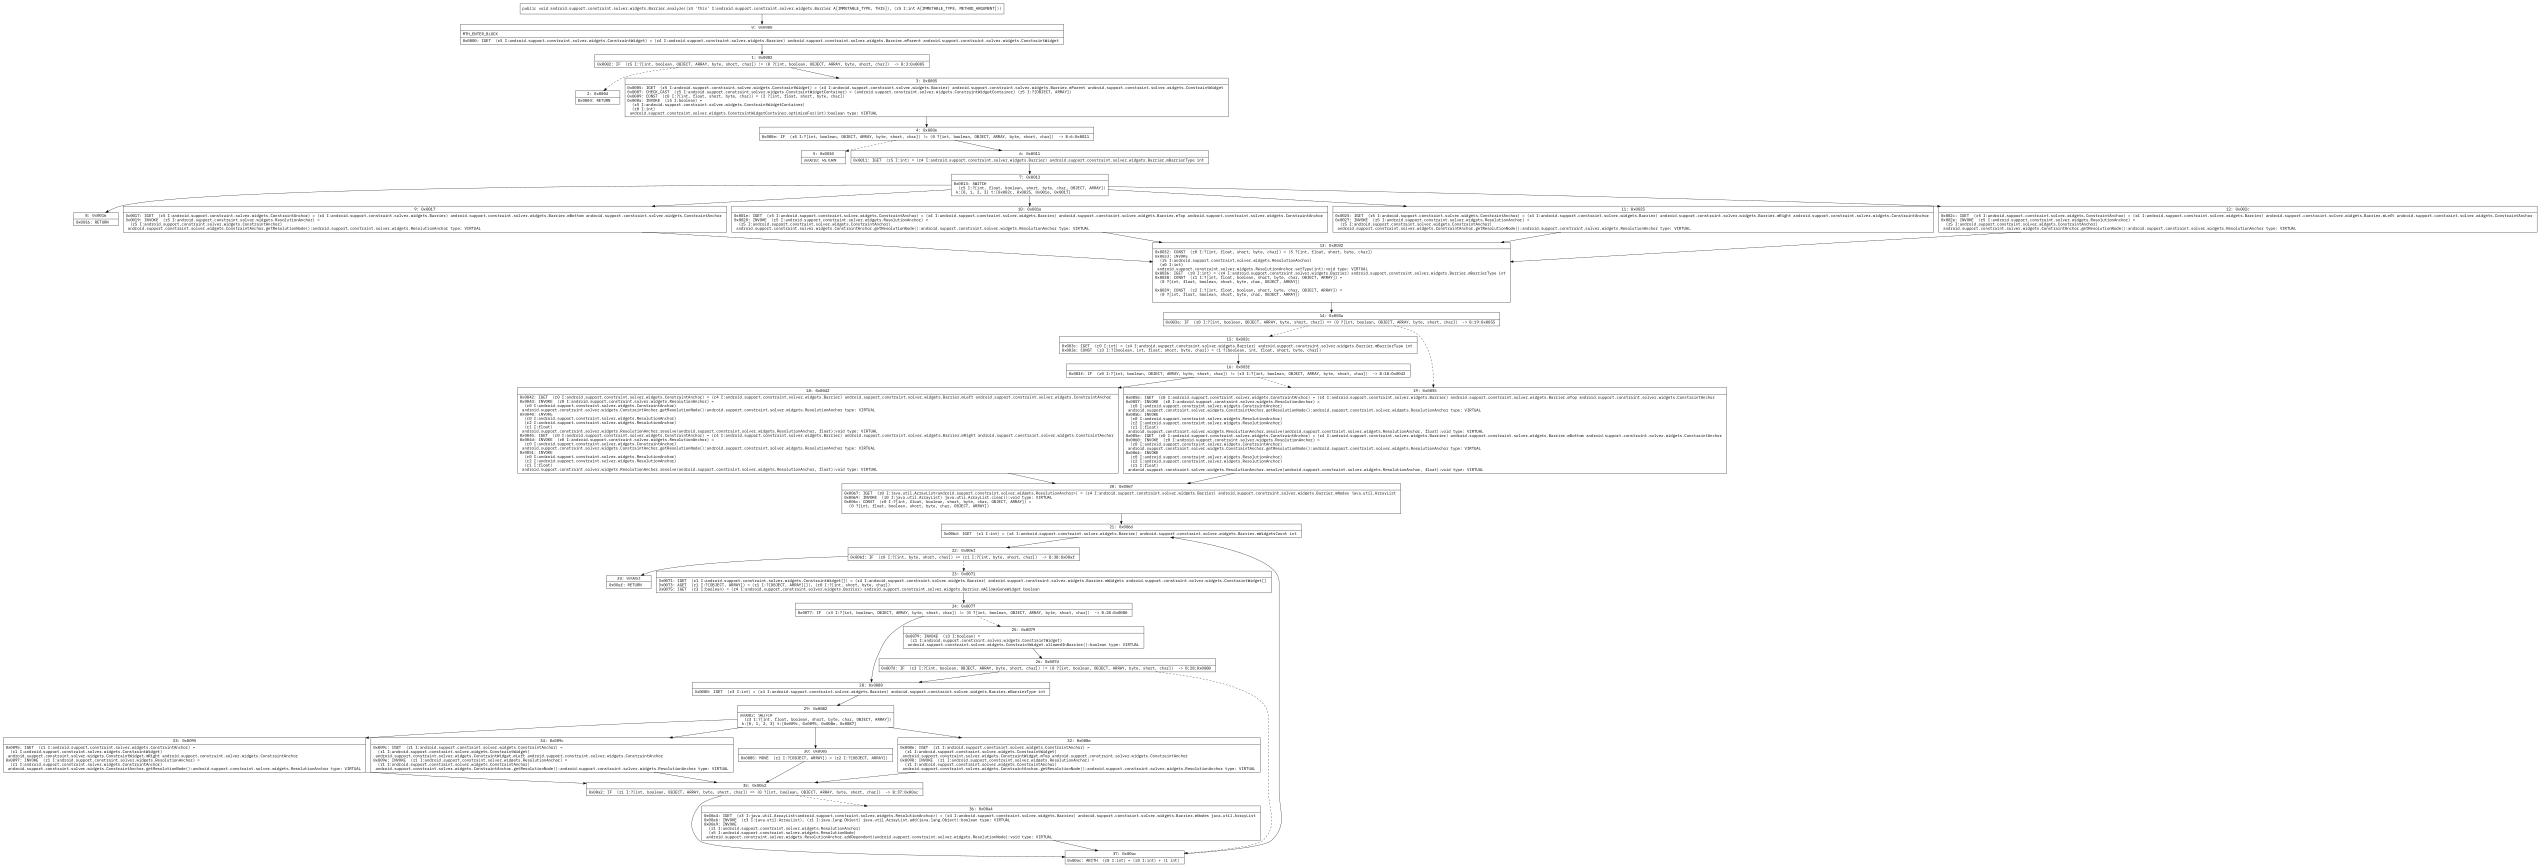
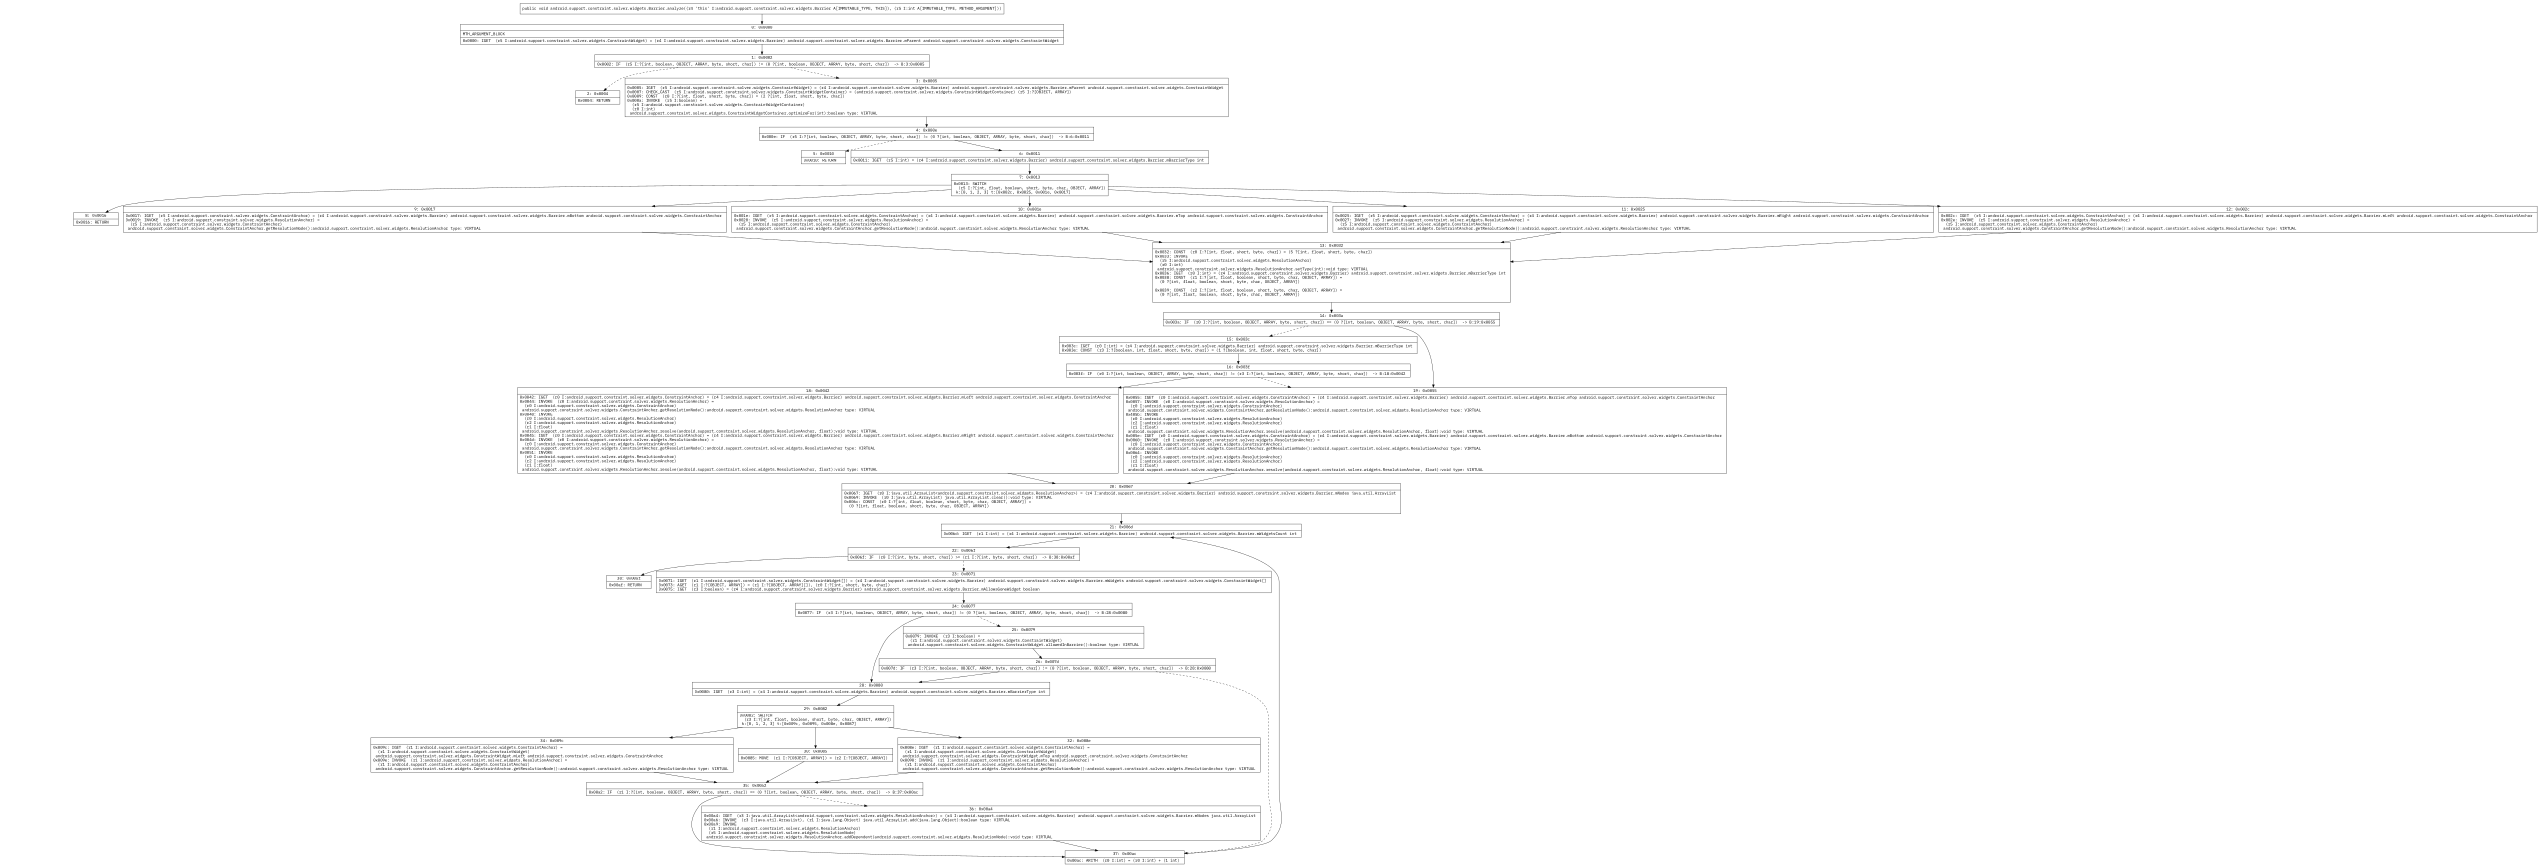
(480, 34) -> (484, 34)
(813, 73) -> (813, 73)
(1426, 346) -> (1426, 346)
(1145, 415) -> (1145, 415)
(185, 755) -> none
